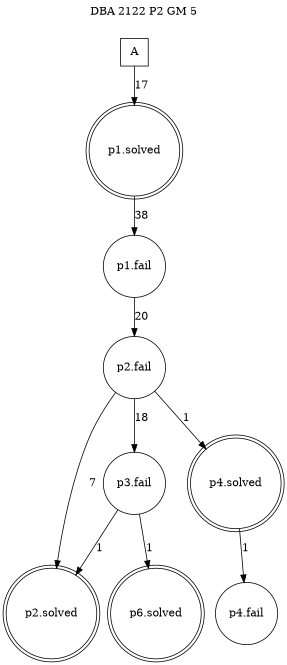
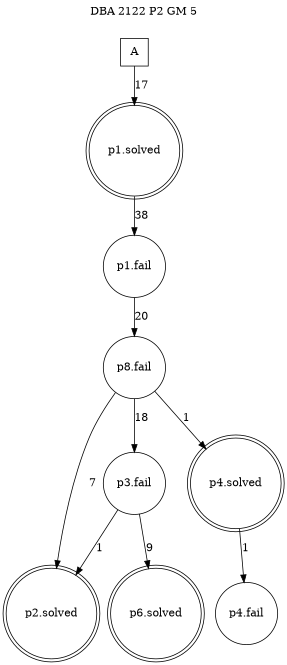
(134, 368) -> (134, 368)
(150, 548) -> (150, 548)
